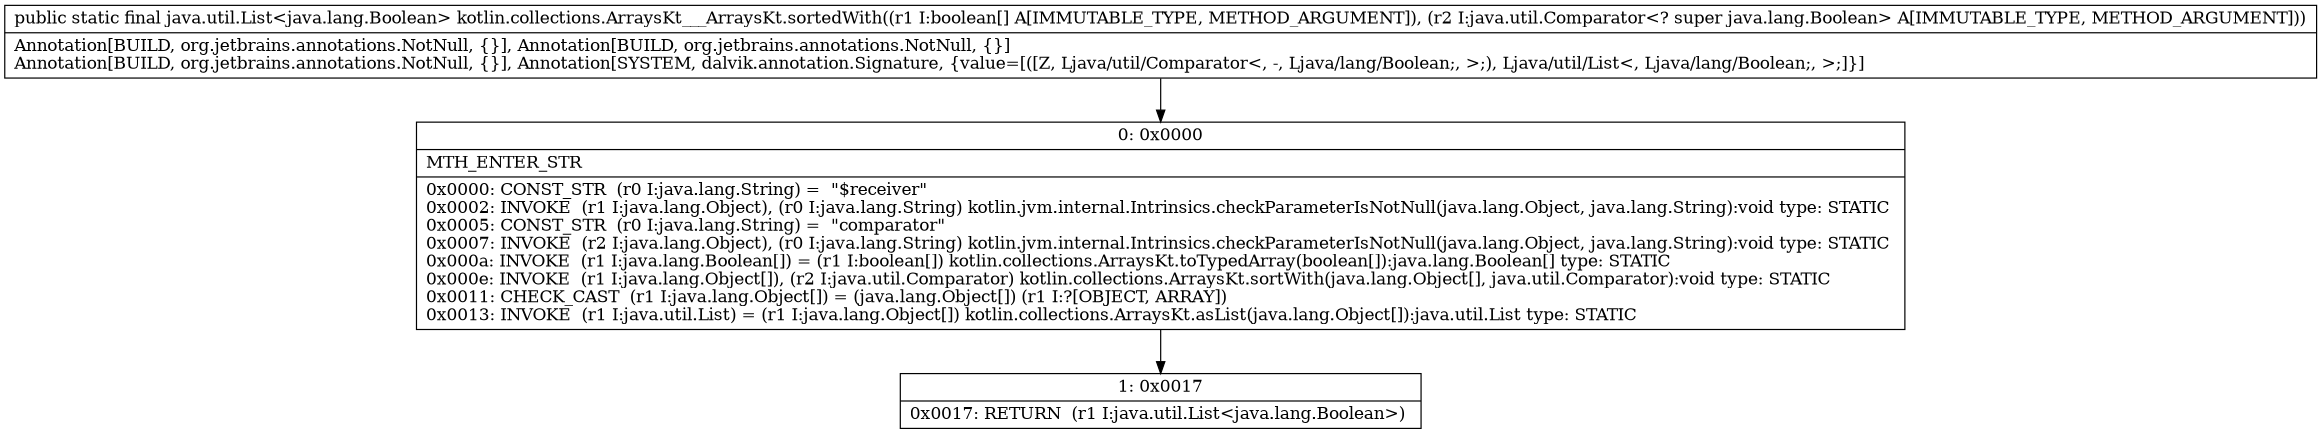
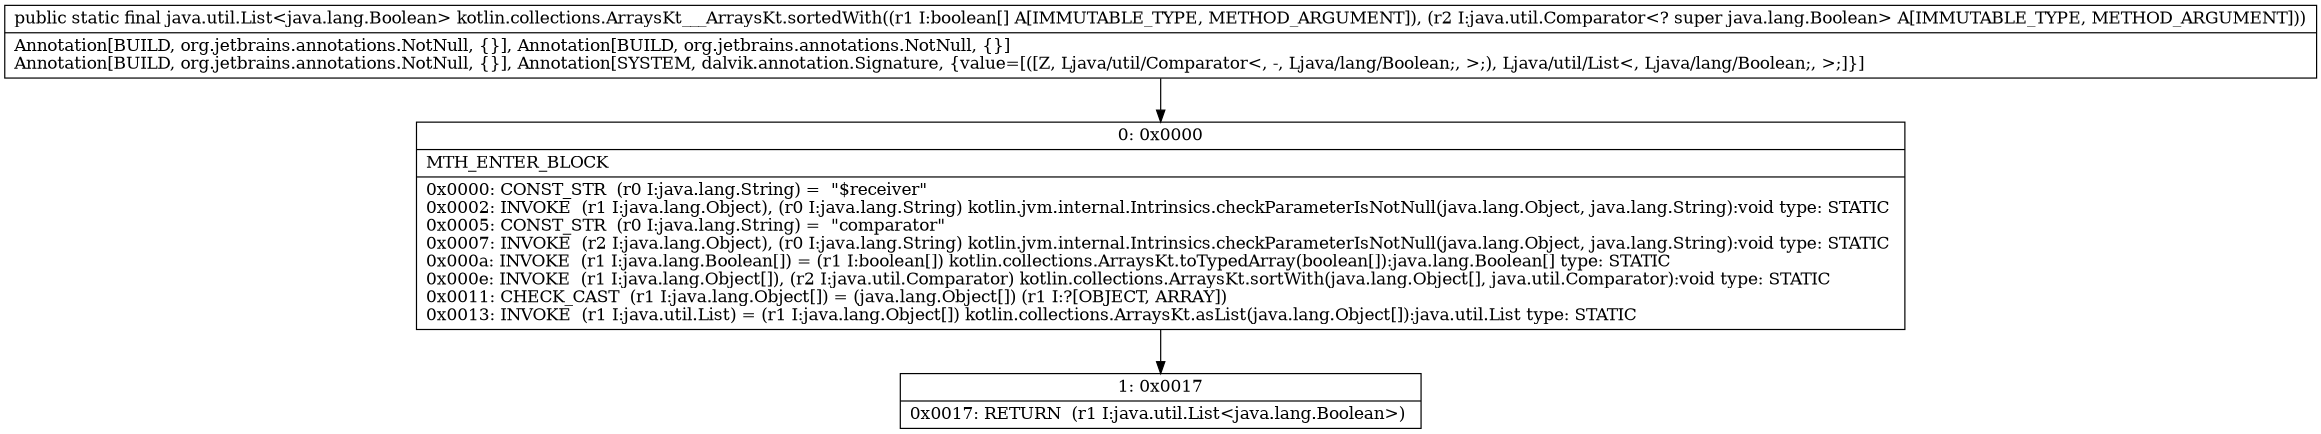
(504, 163) -> (518, 163)
